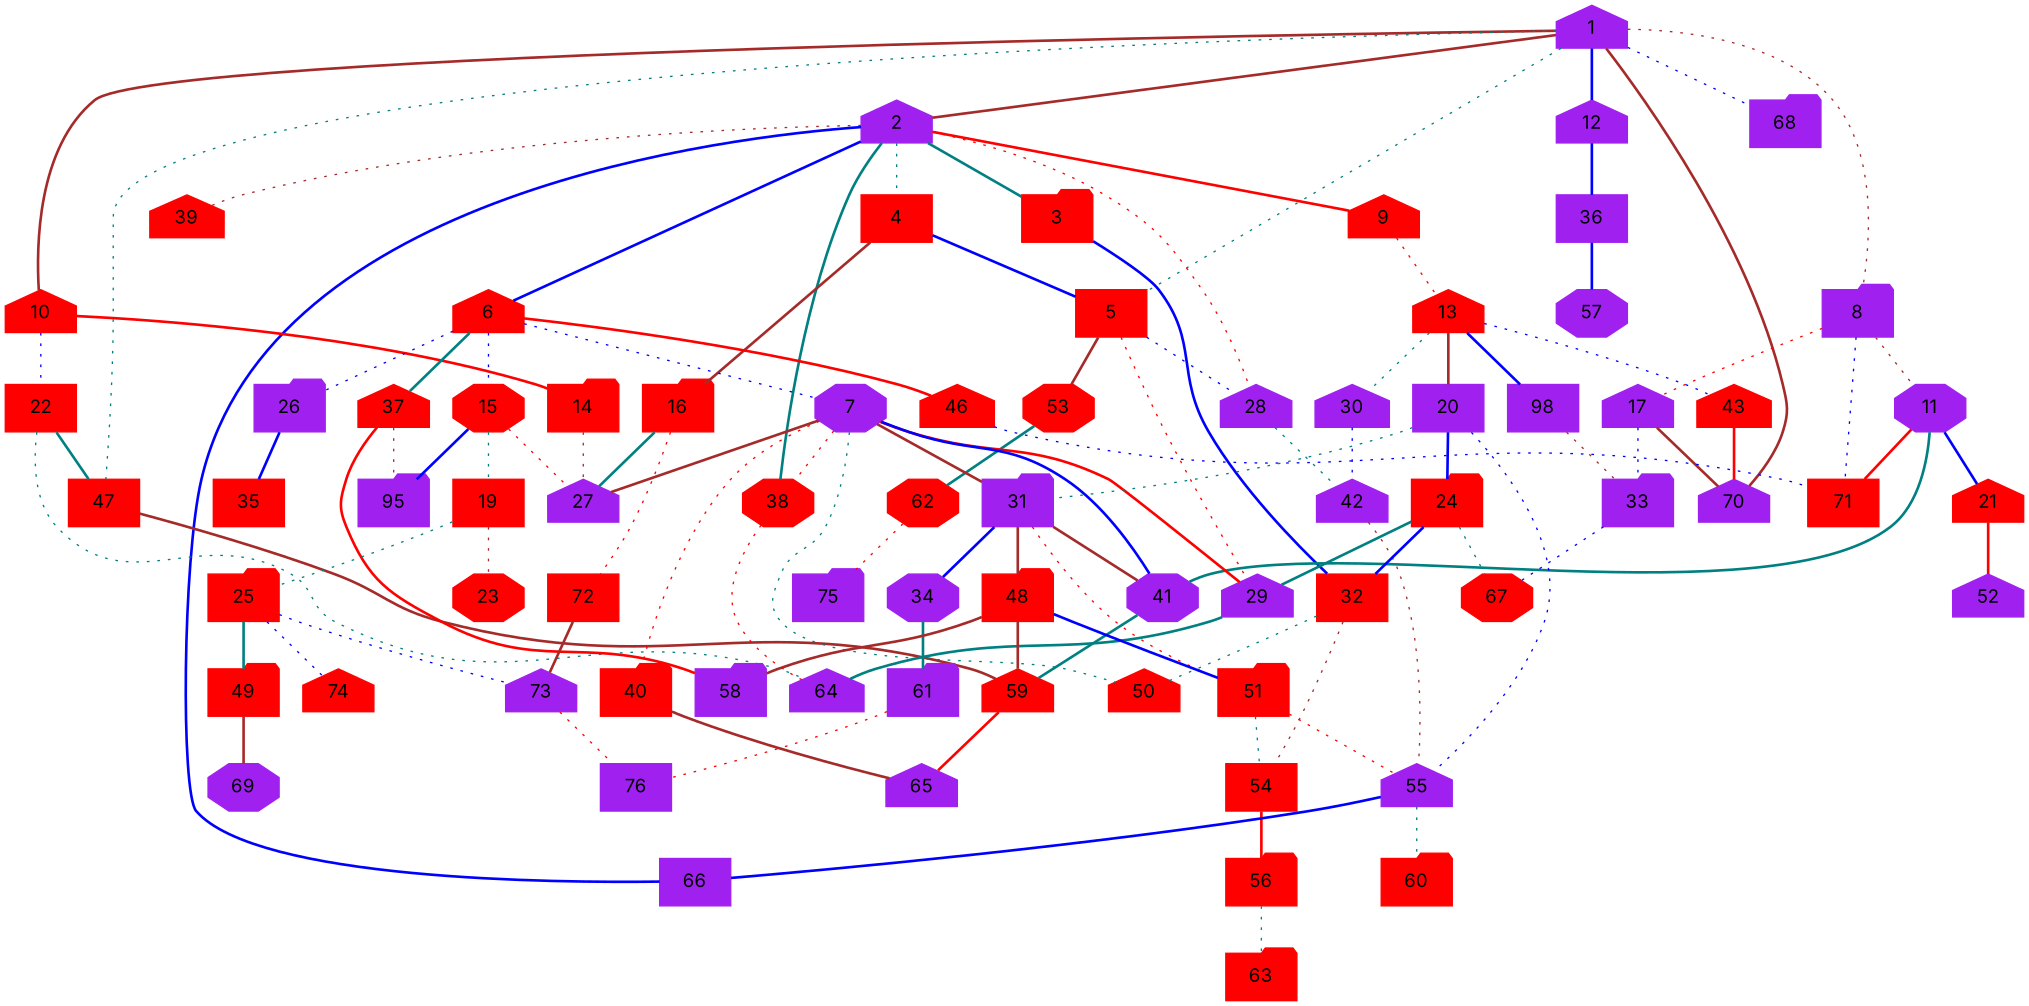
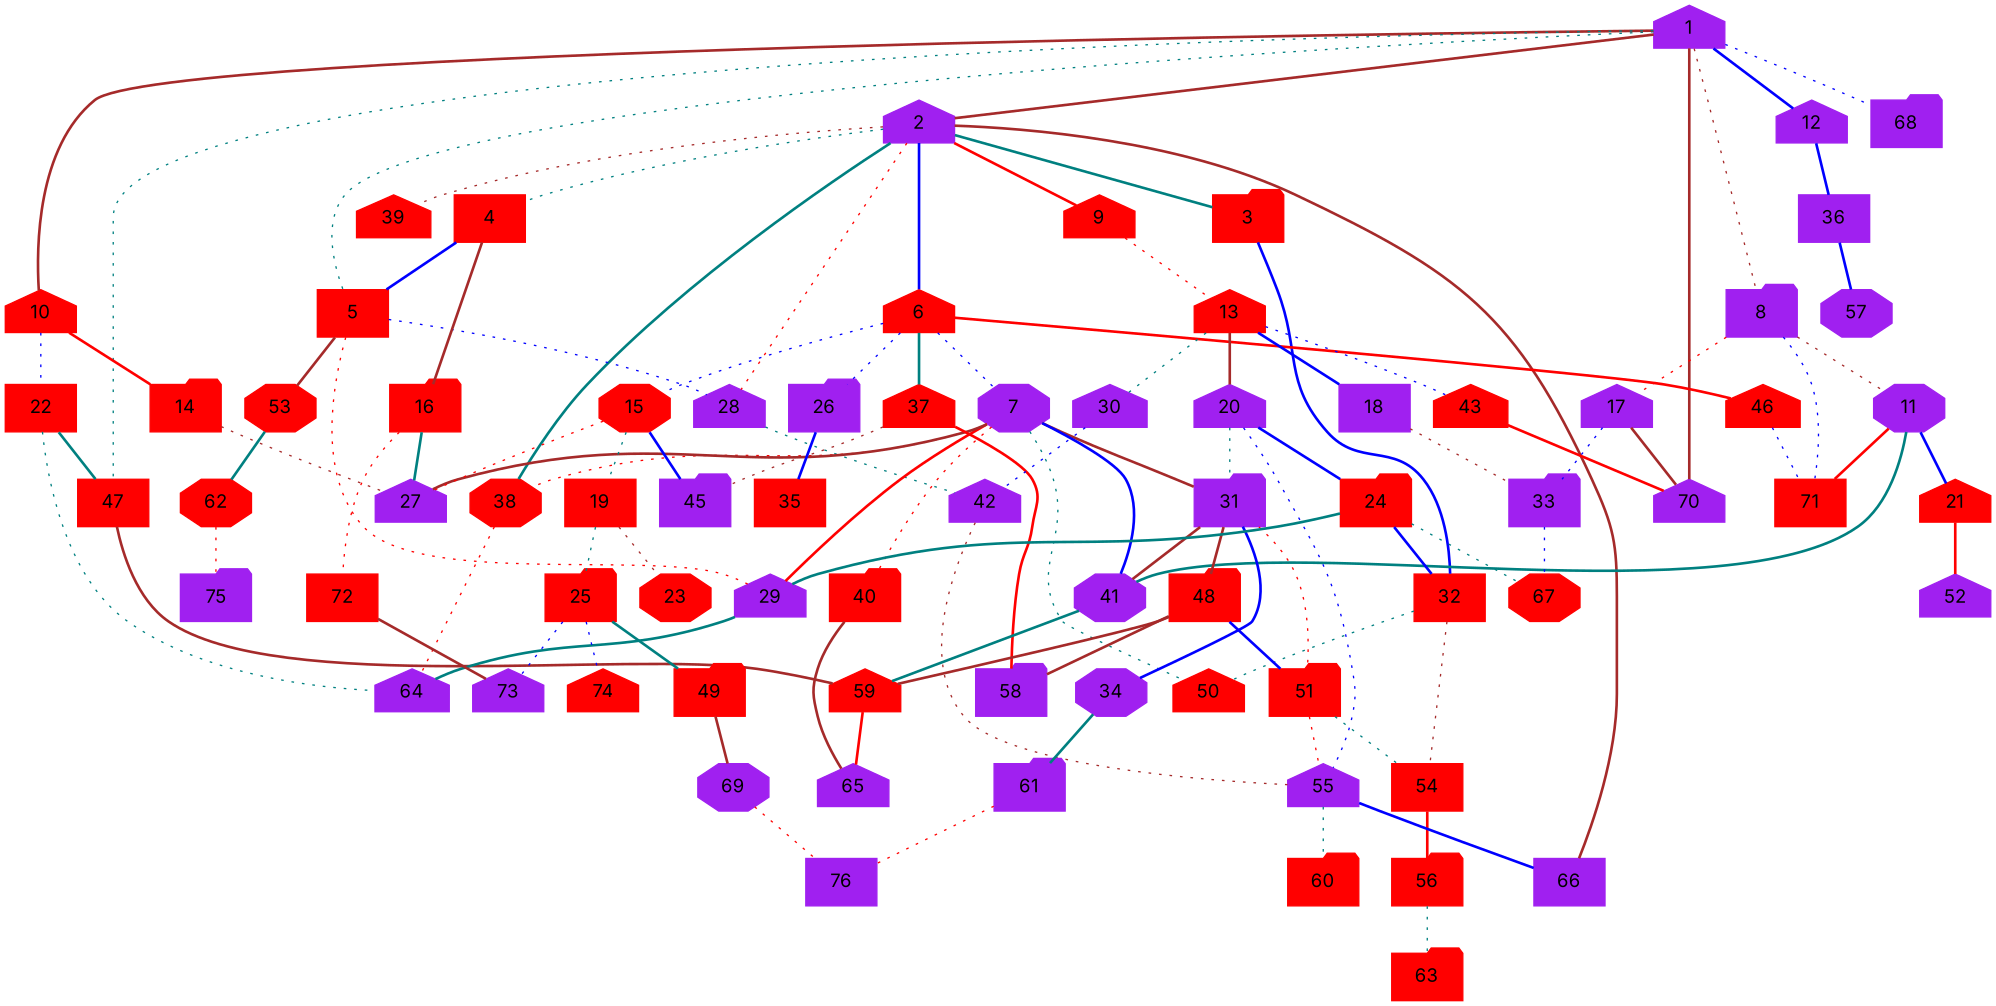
(1448, 408) -> (1230, 408)
(1543, 408) -> (1375, 408)
(200, 487) -> (1489, 317)
(394, 503) -> (695, 503)
(586, 738) -> (785, 833)
